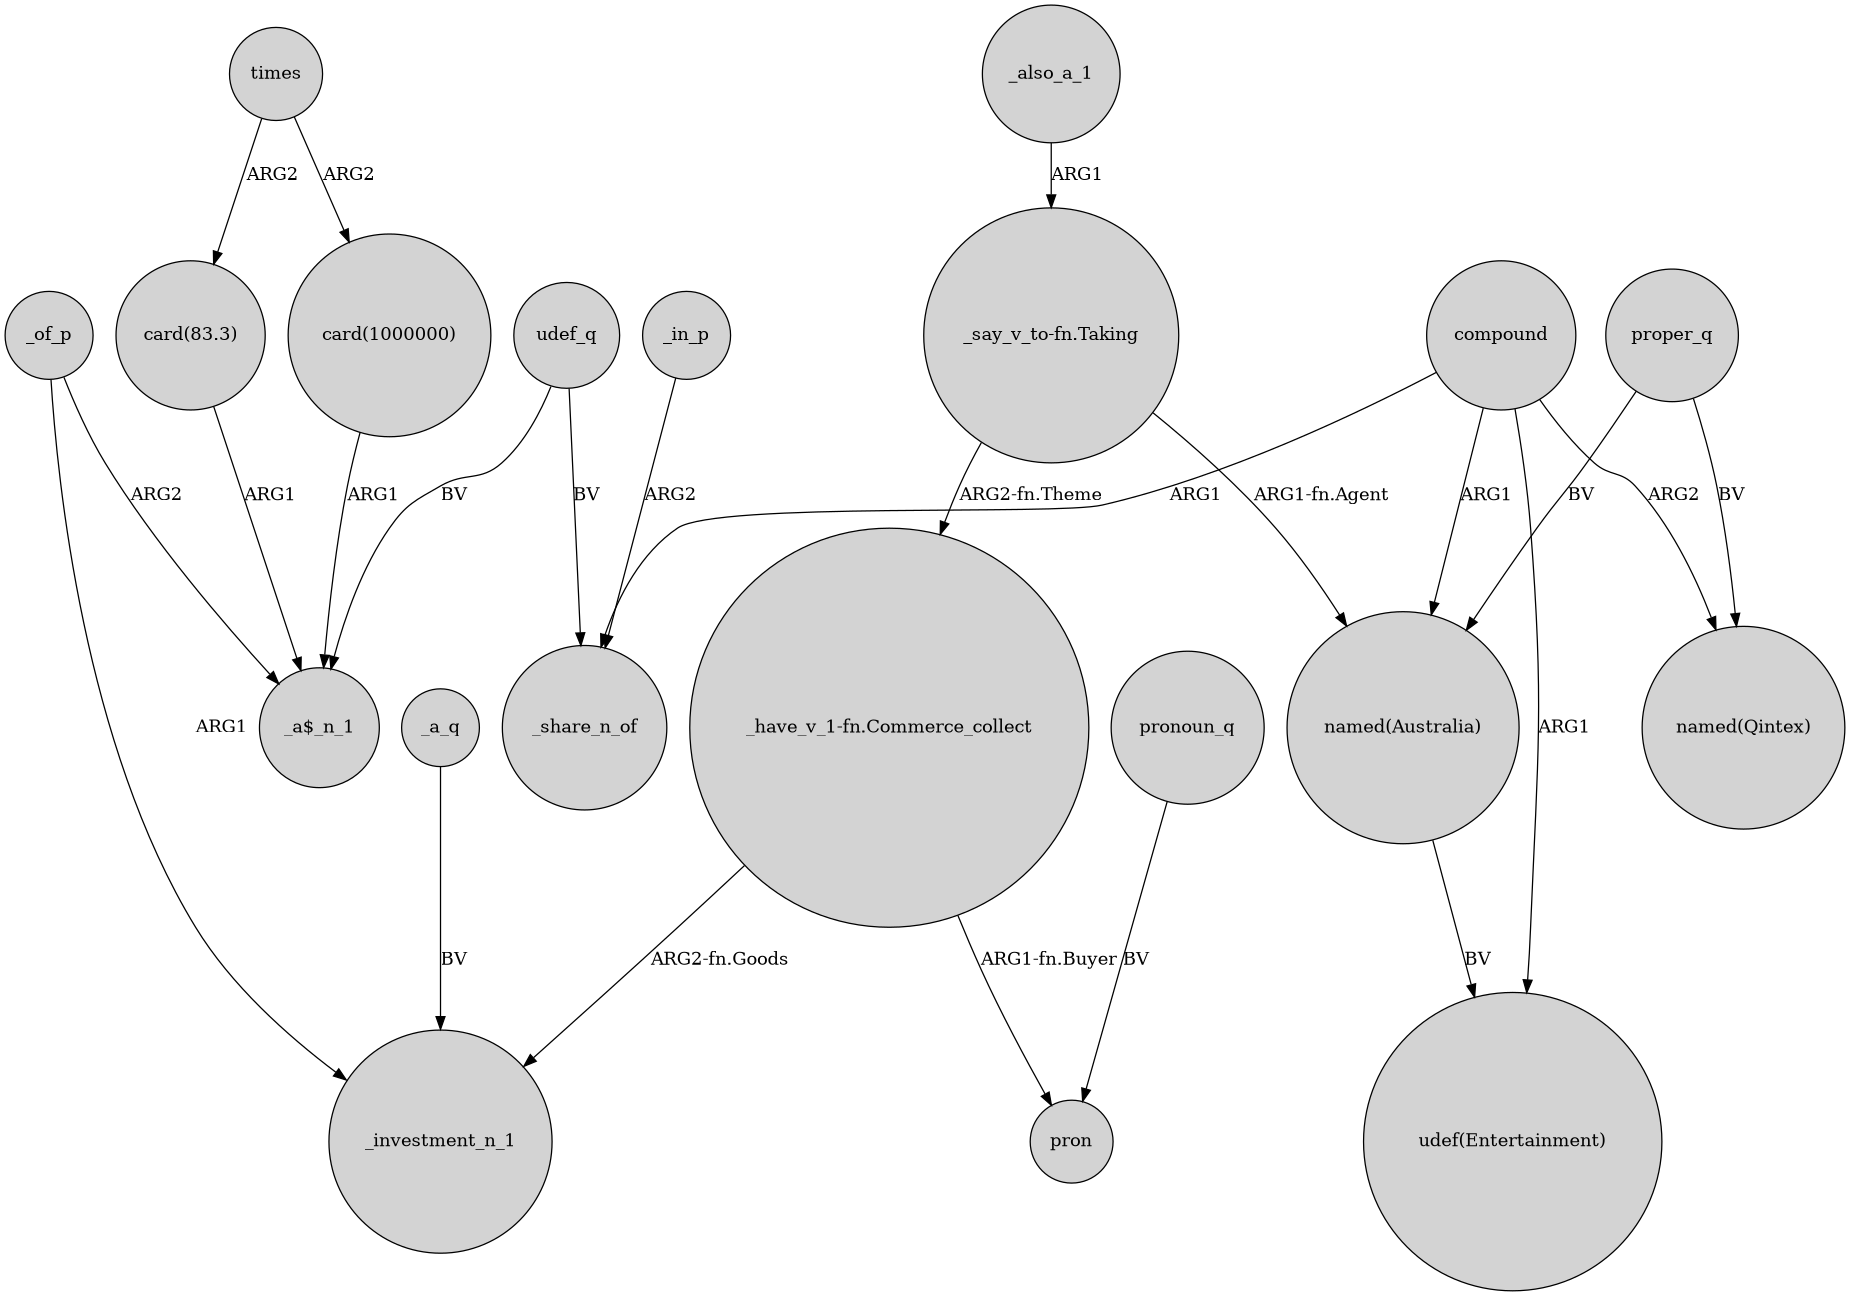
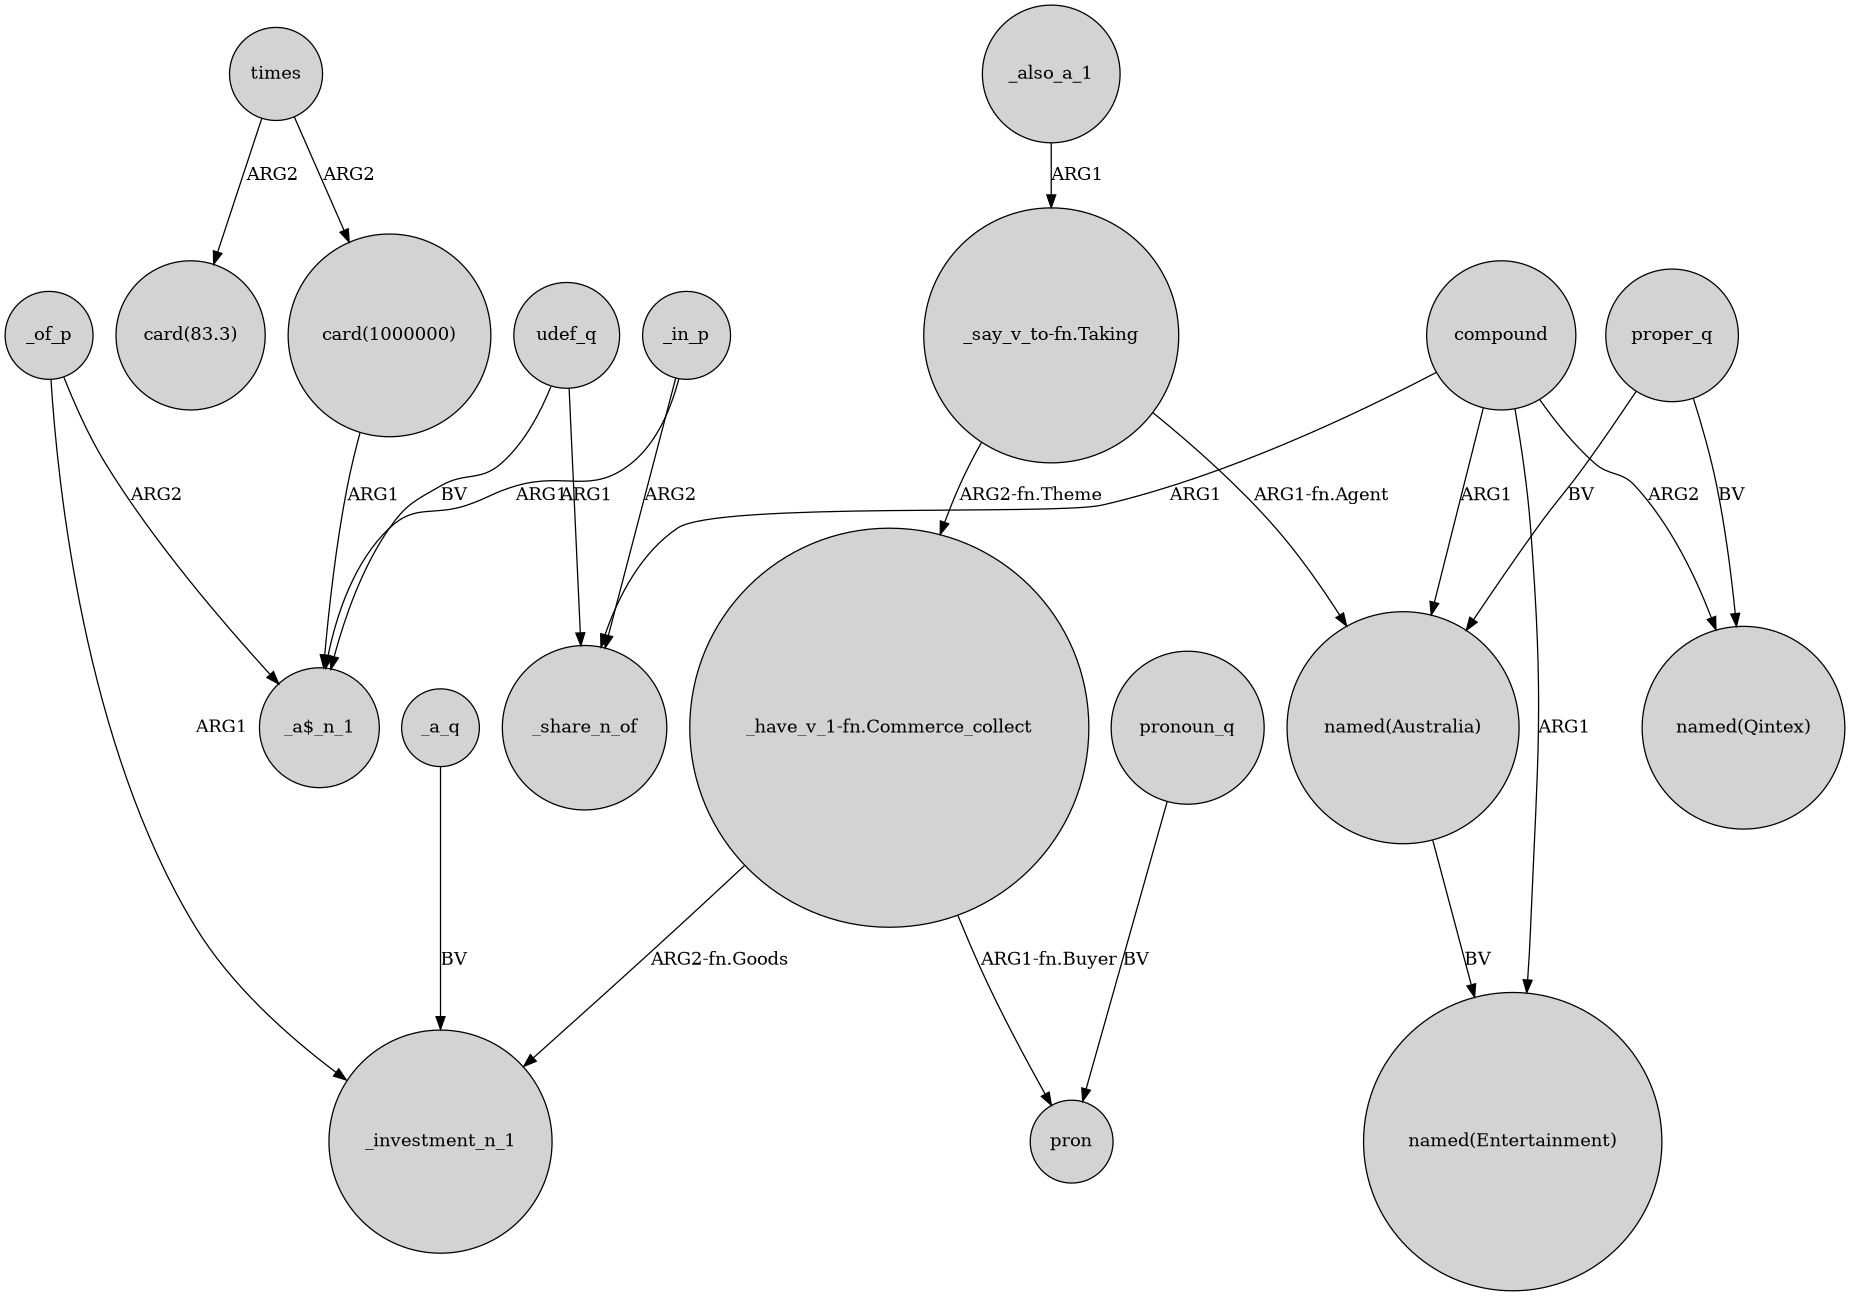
(586, 496) -> (586, 496)
(255, 532) -> (488, 497)
(1513, 1142) -> (1513, 1142)
